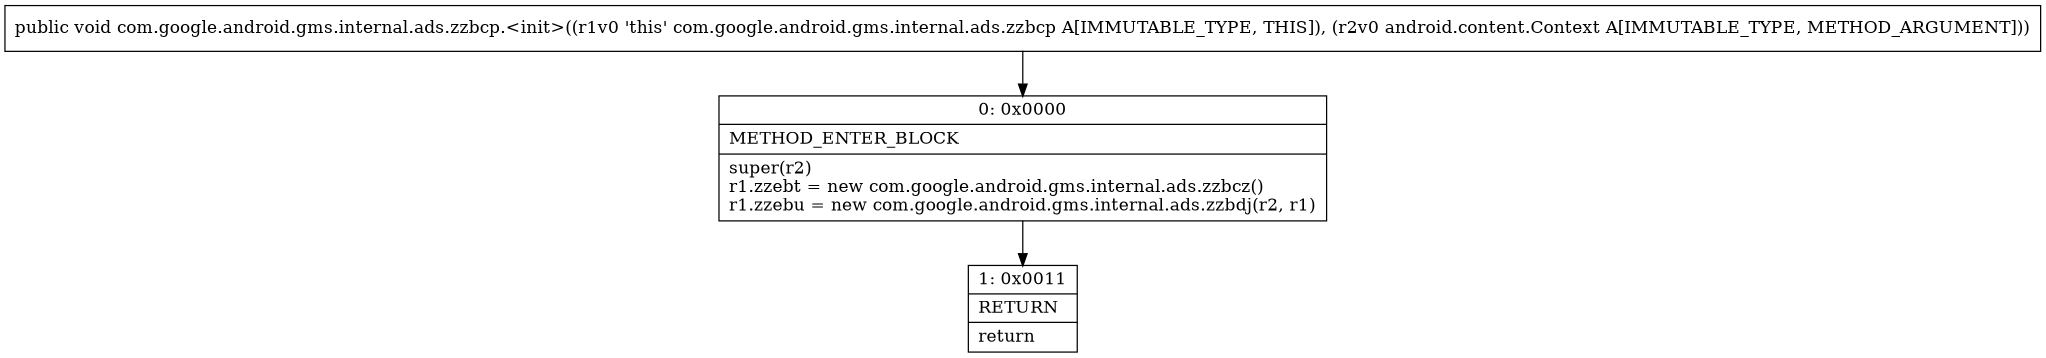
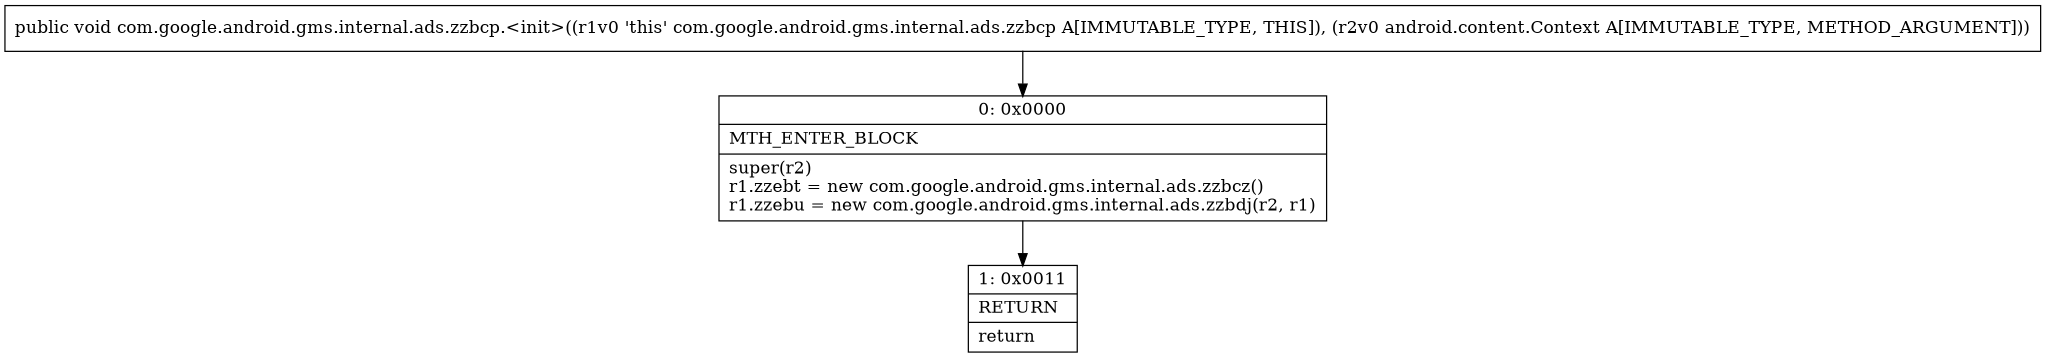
(845, 139) -> (824, 139)
